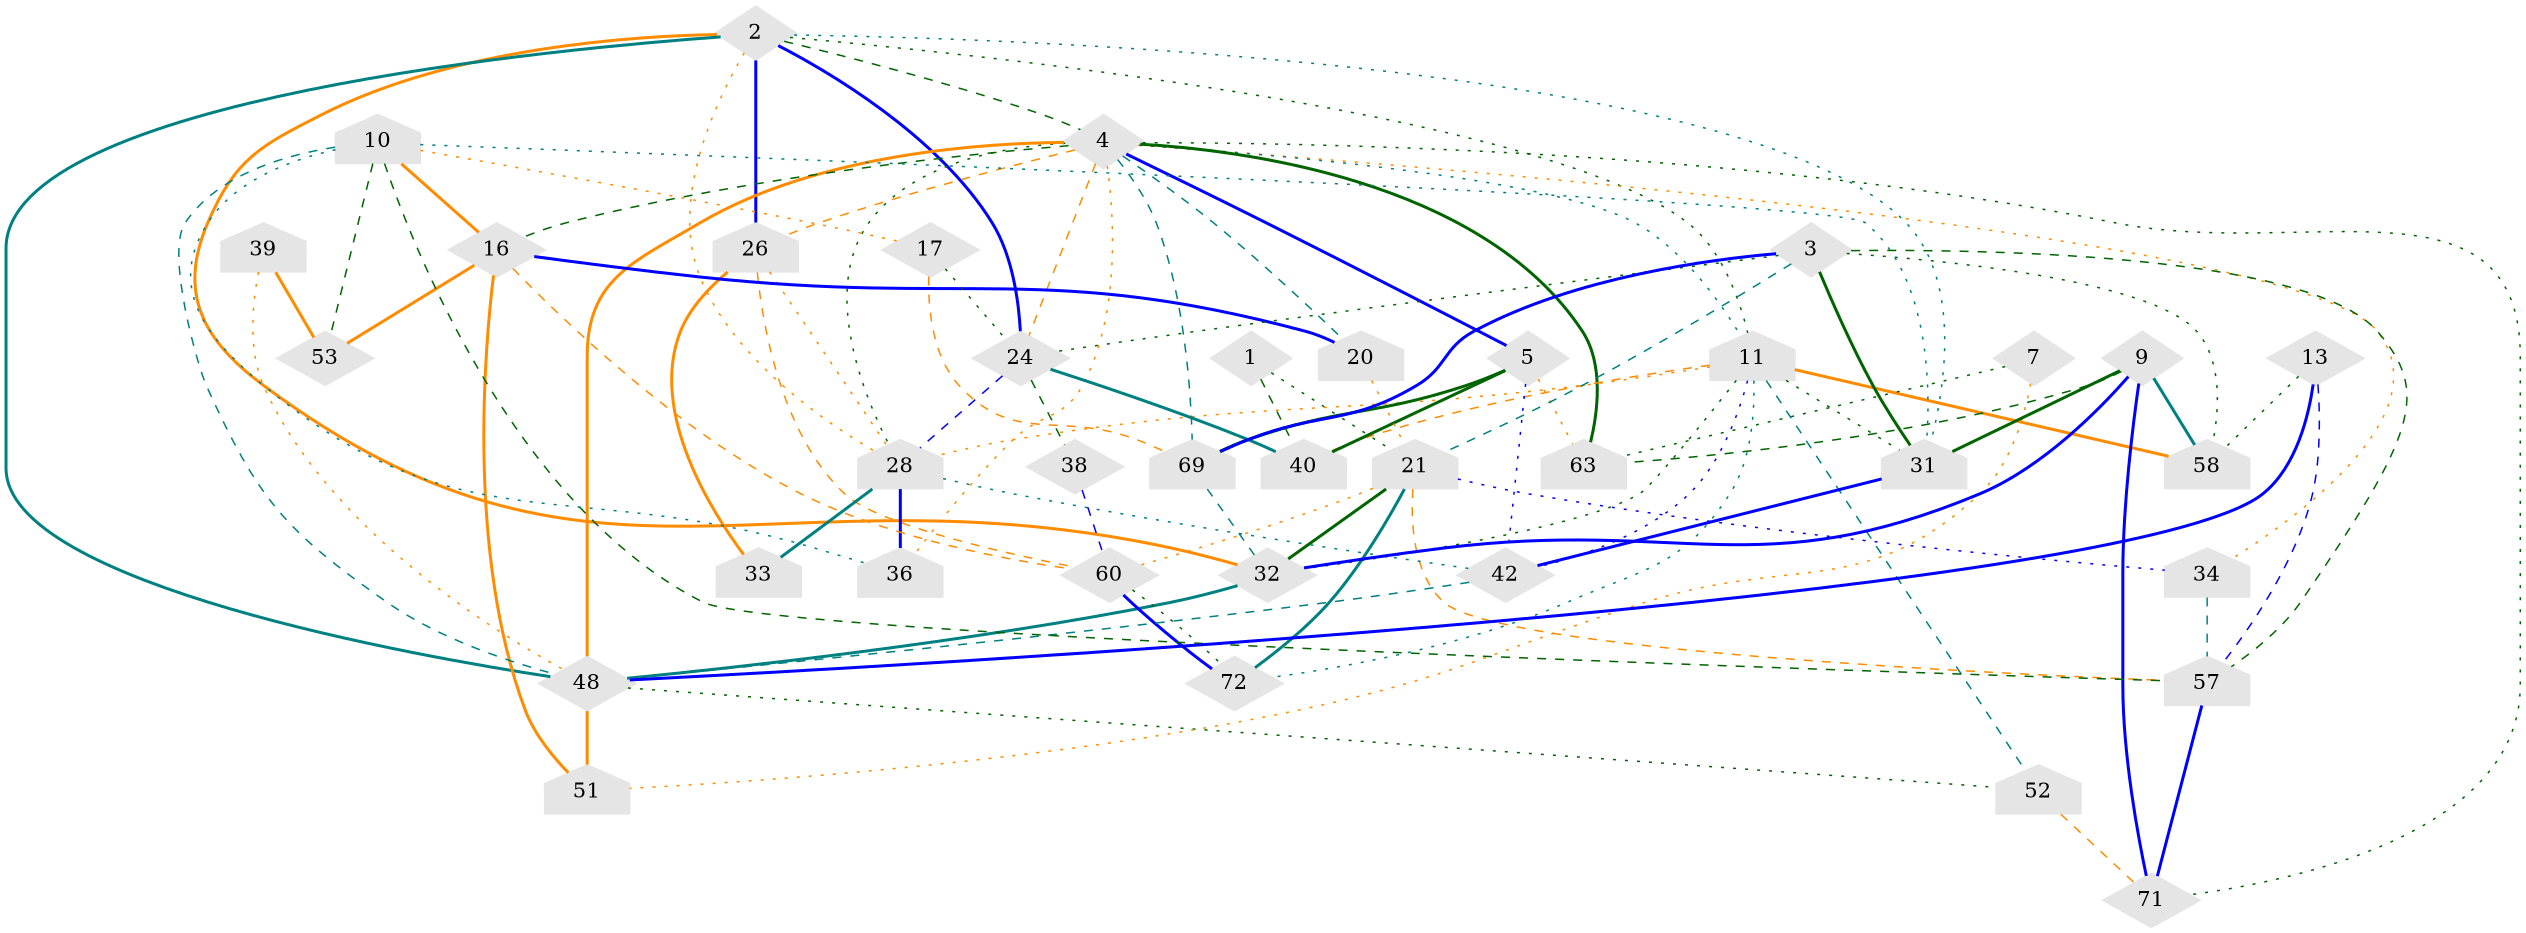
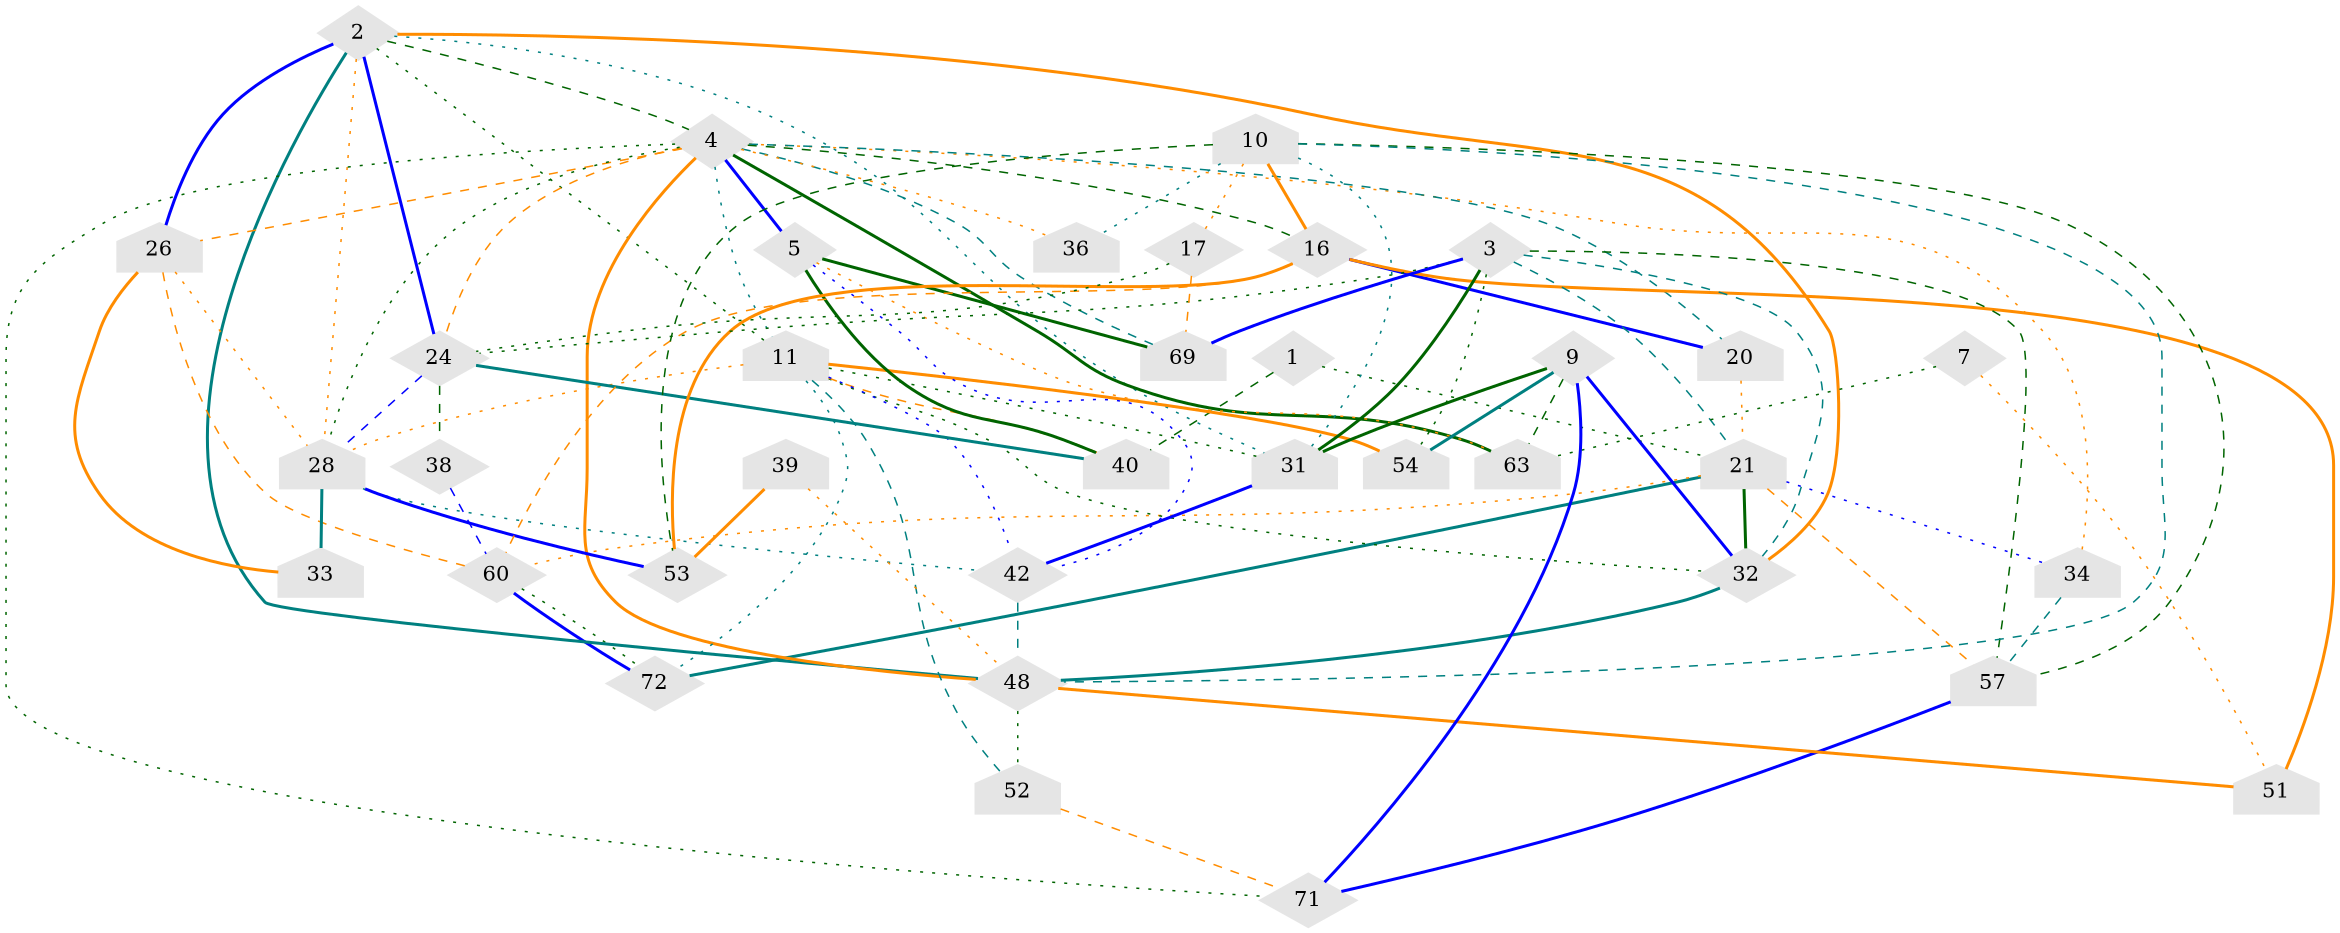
(2316, 358) -> none
(2207, 467) -> (1406, 467)
(900, 511) -> (503, 532)
(1231, 522) -> (1780, 318)
